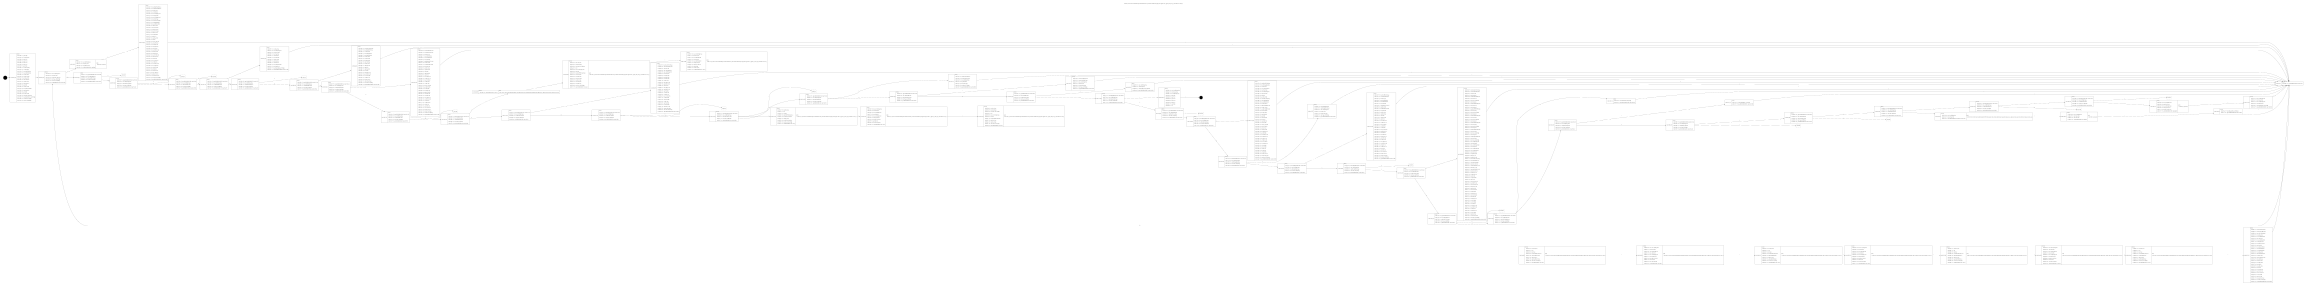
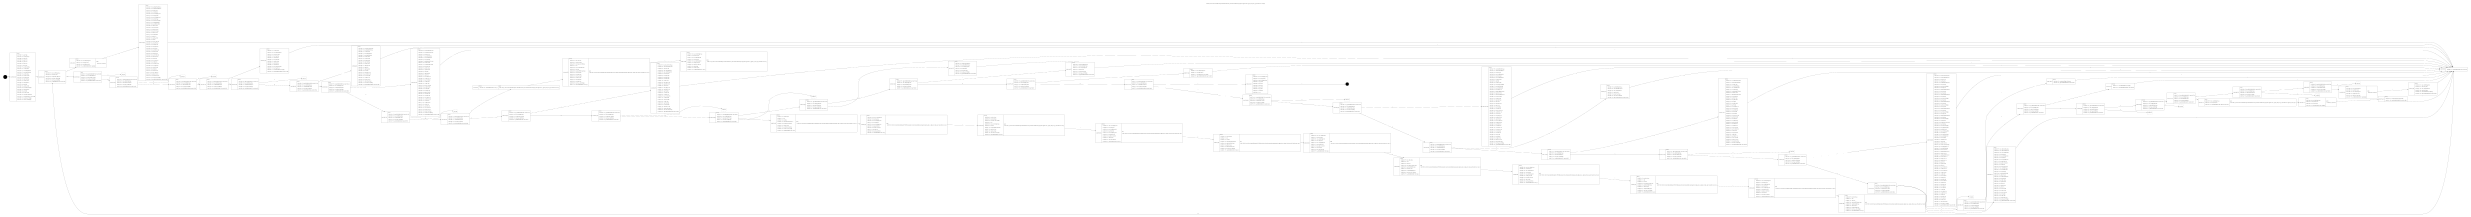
none -> (1139, 133)
